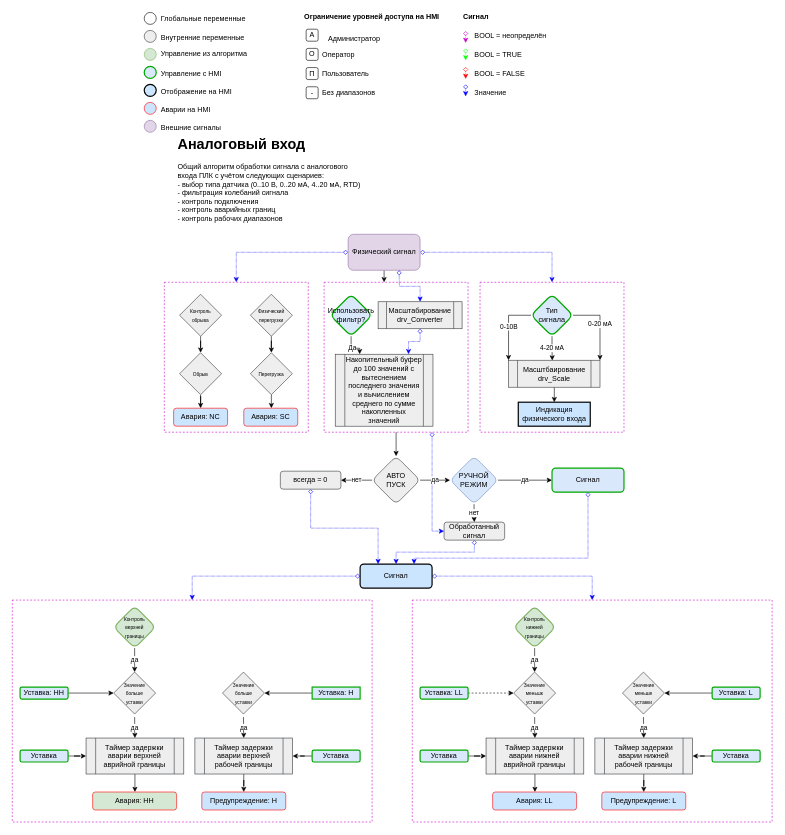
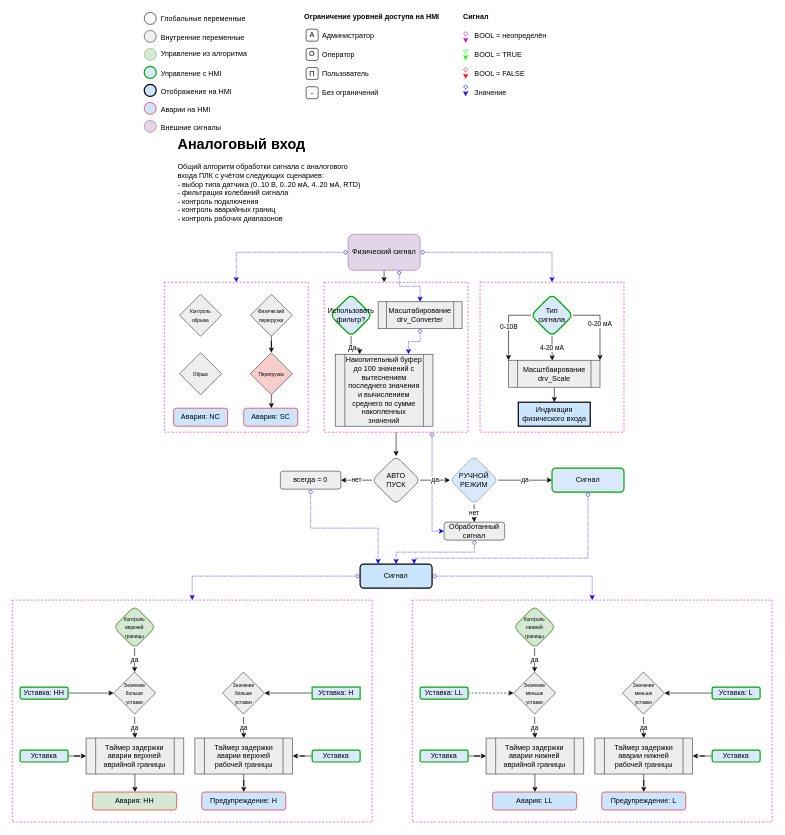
(372, 38) -> (366, 35)
(350, 93) -> (352, 93)
(201, 347) -> none
(272, 374) -> (272, 374)
(201, 404) -> none
